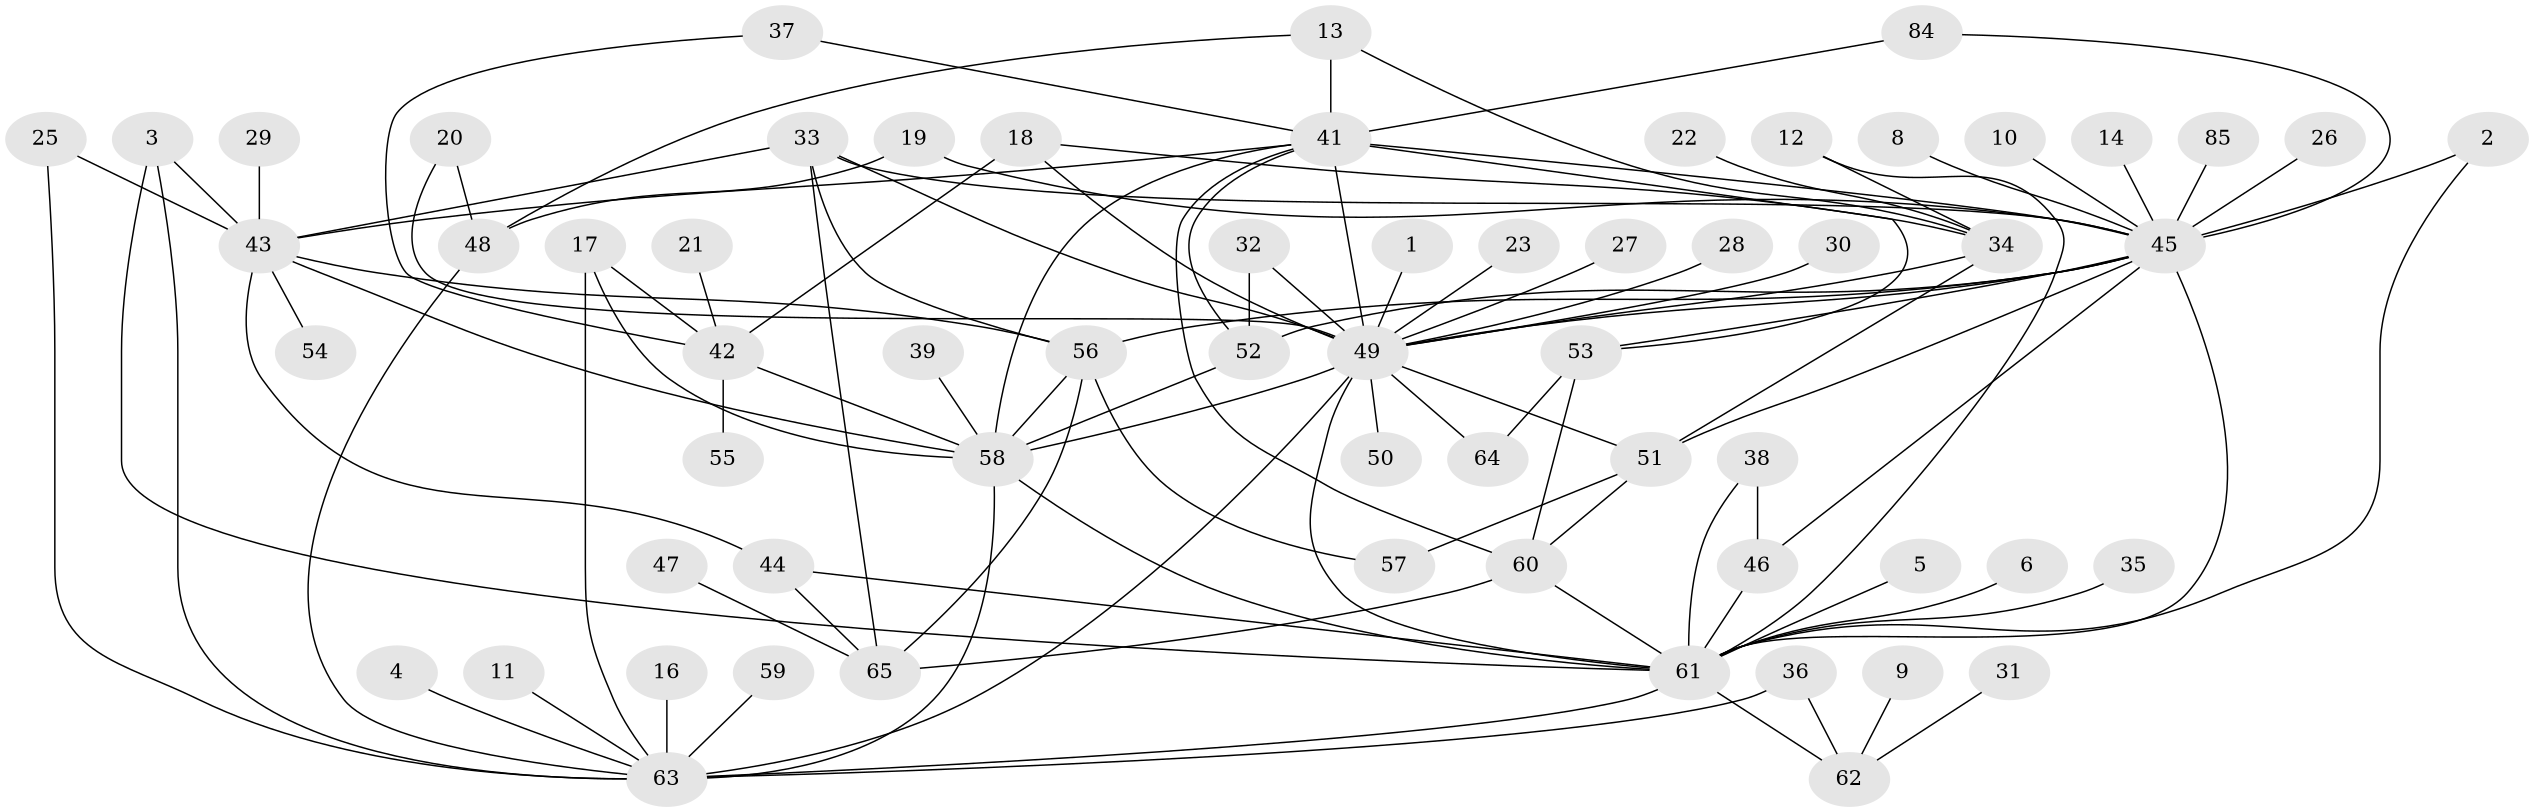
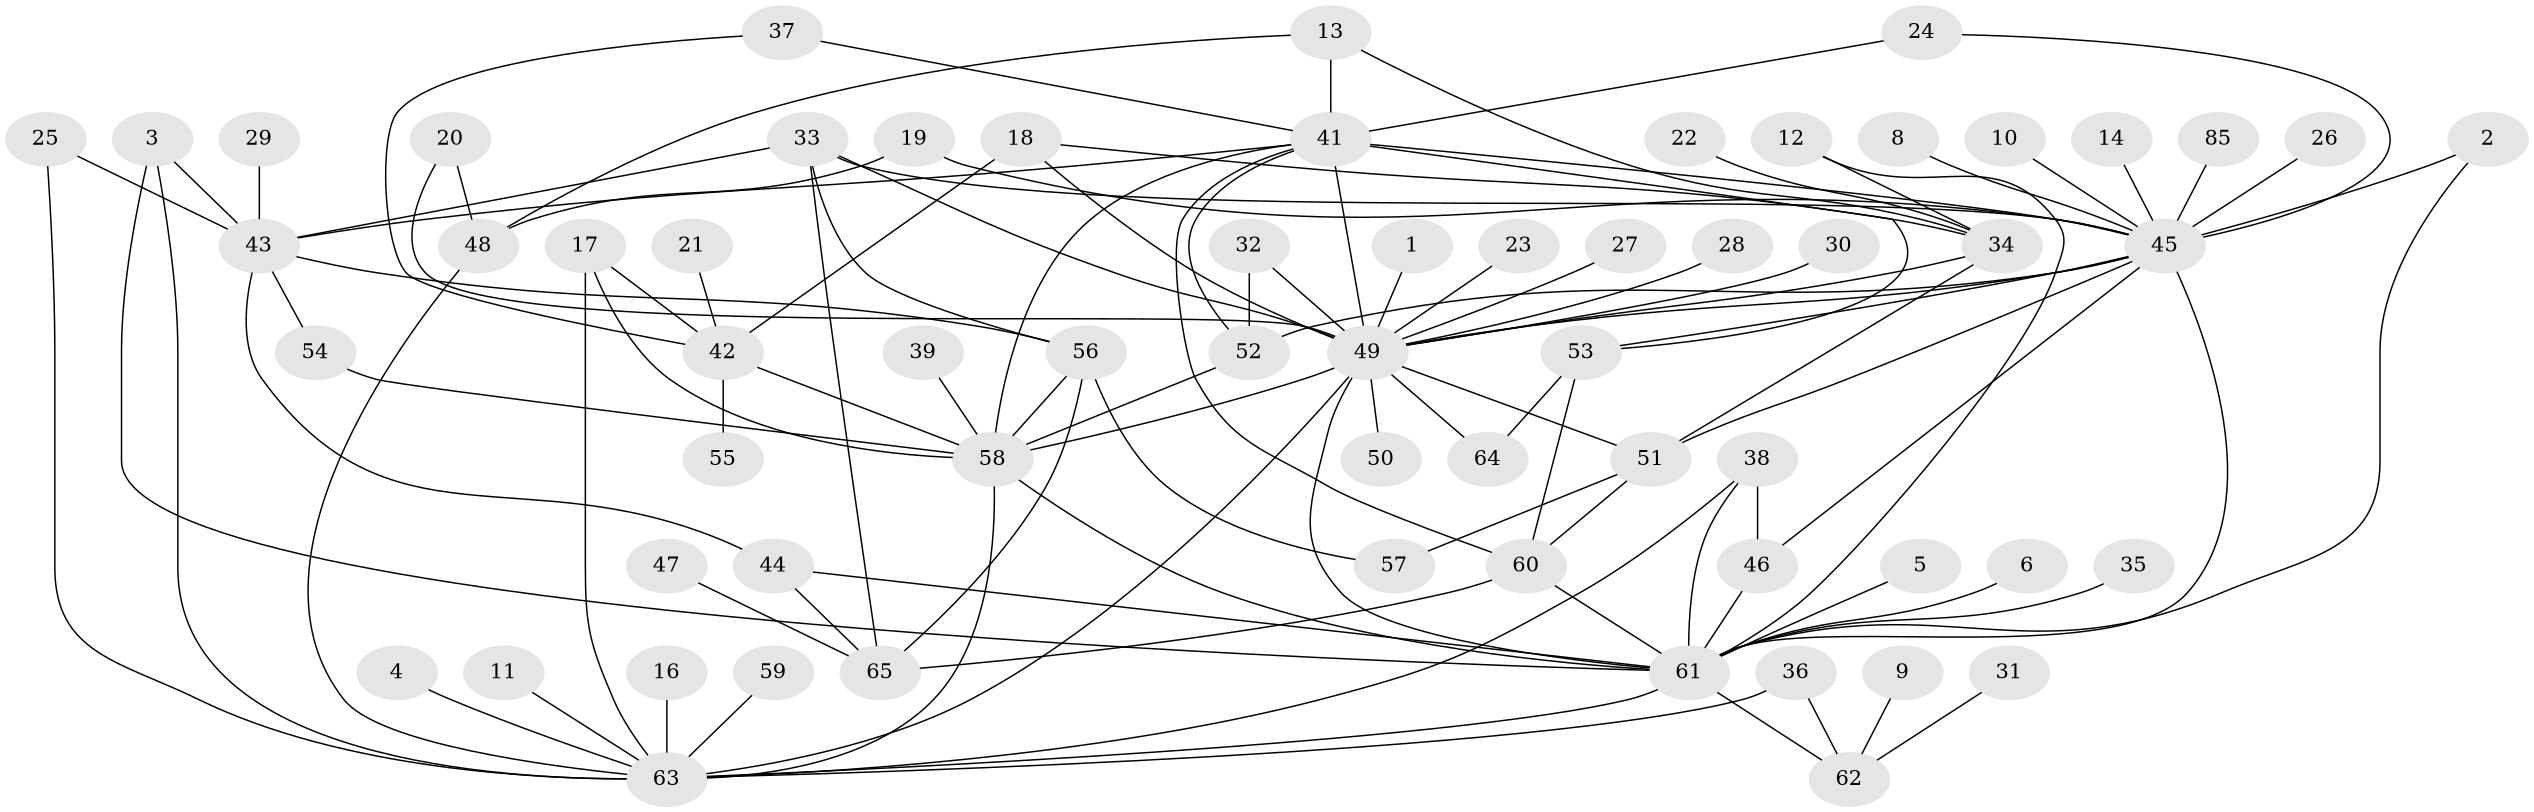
(1922, 33) -> (1922, 33)
(1626, 299) -> none
(617, 380) -> (649, 416)
none -> (1249, 716)
